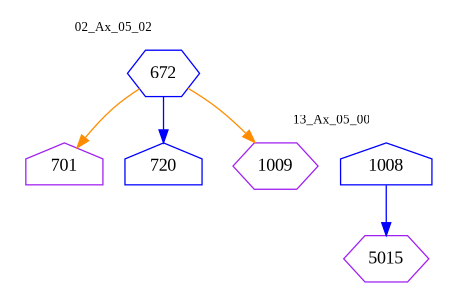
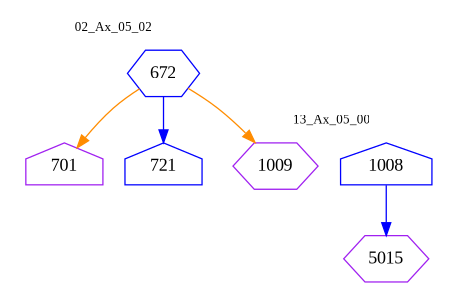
(164, 166) -> (164, 166)
